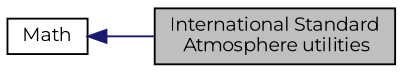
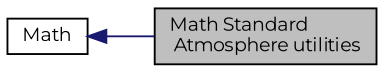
(275, 36) -> (266, 36)
